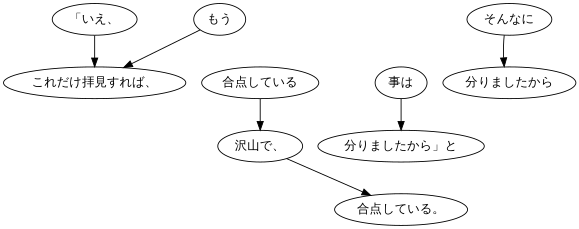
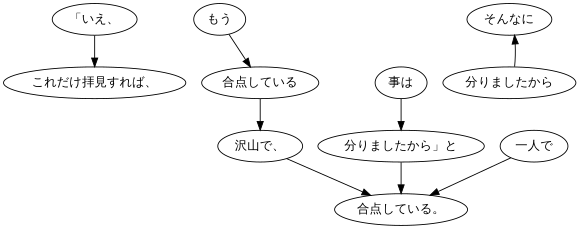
(504, 46) -> (515, 55)
(166, 47) -> (237, 47)
none -> (534, 146)
none -> (401, 174)
